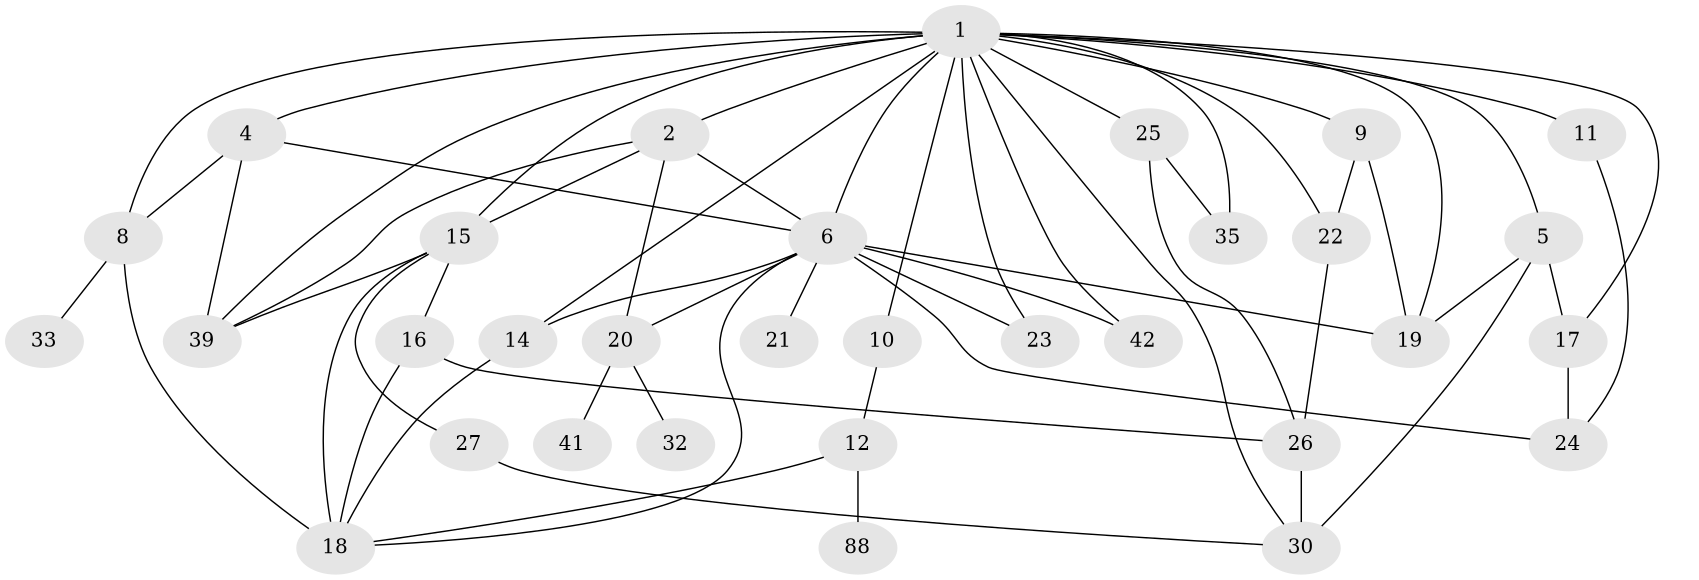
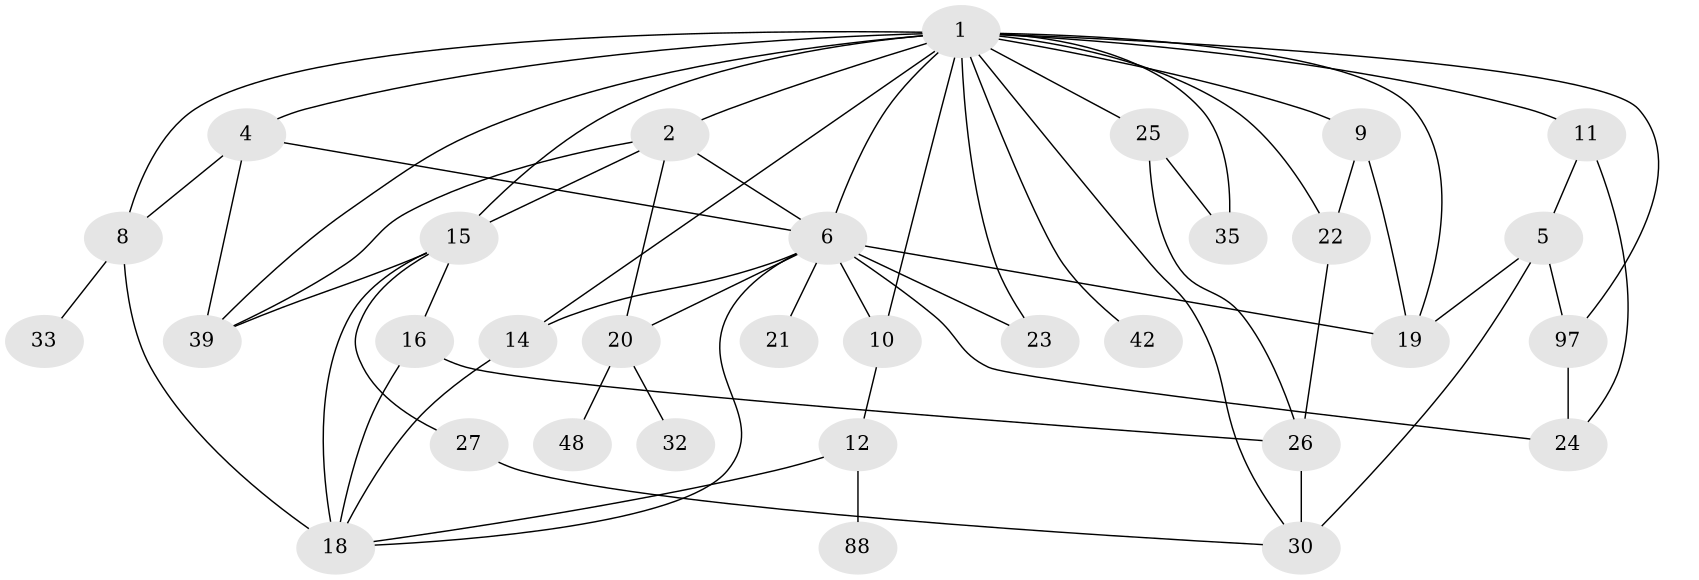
(1302, 61) -> (1565, 187)
(990, 282) -> (855, 290)
(1568, 341) -> (1568, 341)
(572, 445) -> (572, 445)
